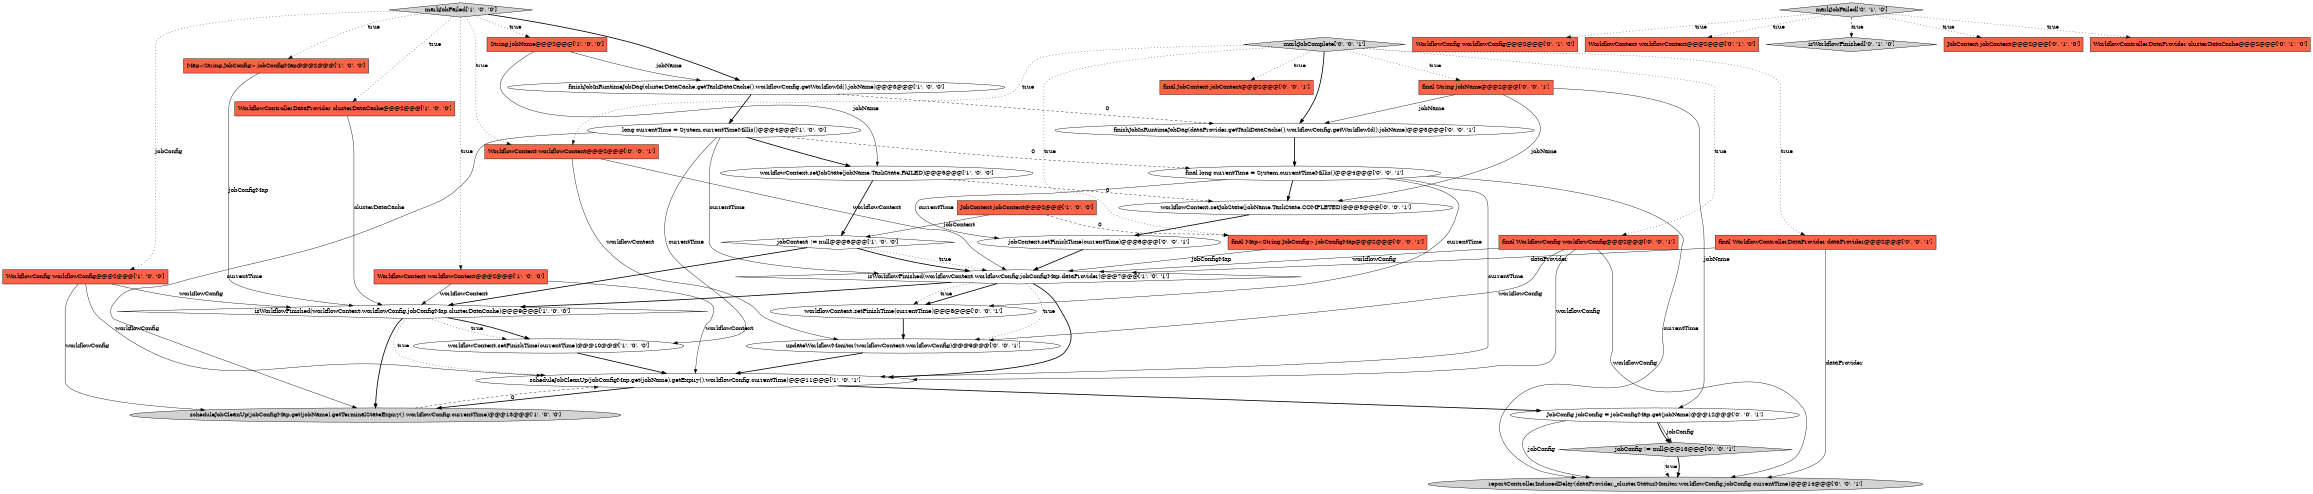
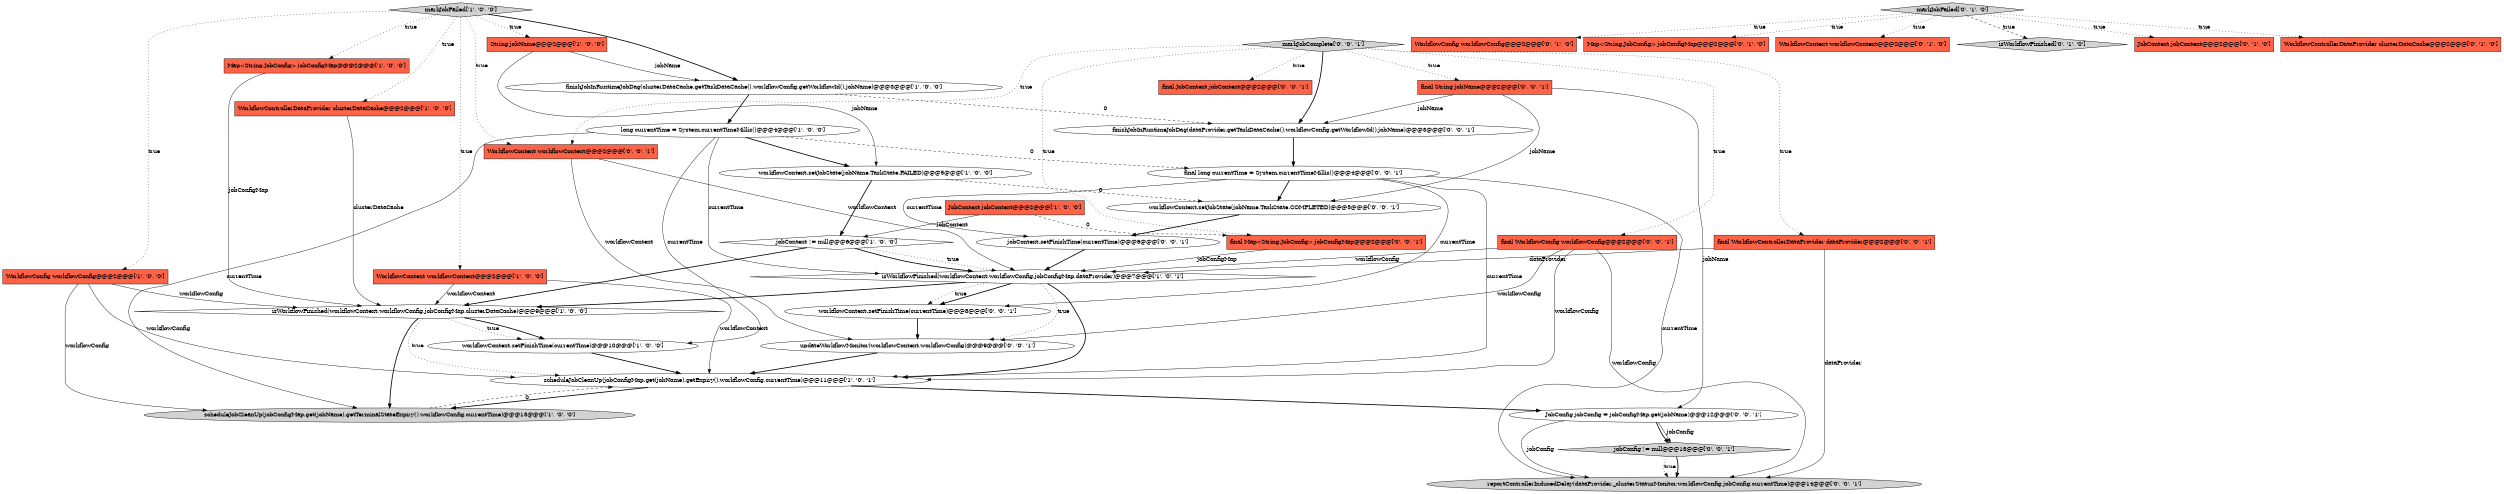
none -> (1676, 44)
(169, 152) -> (154, 152)
